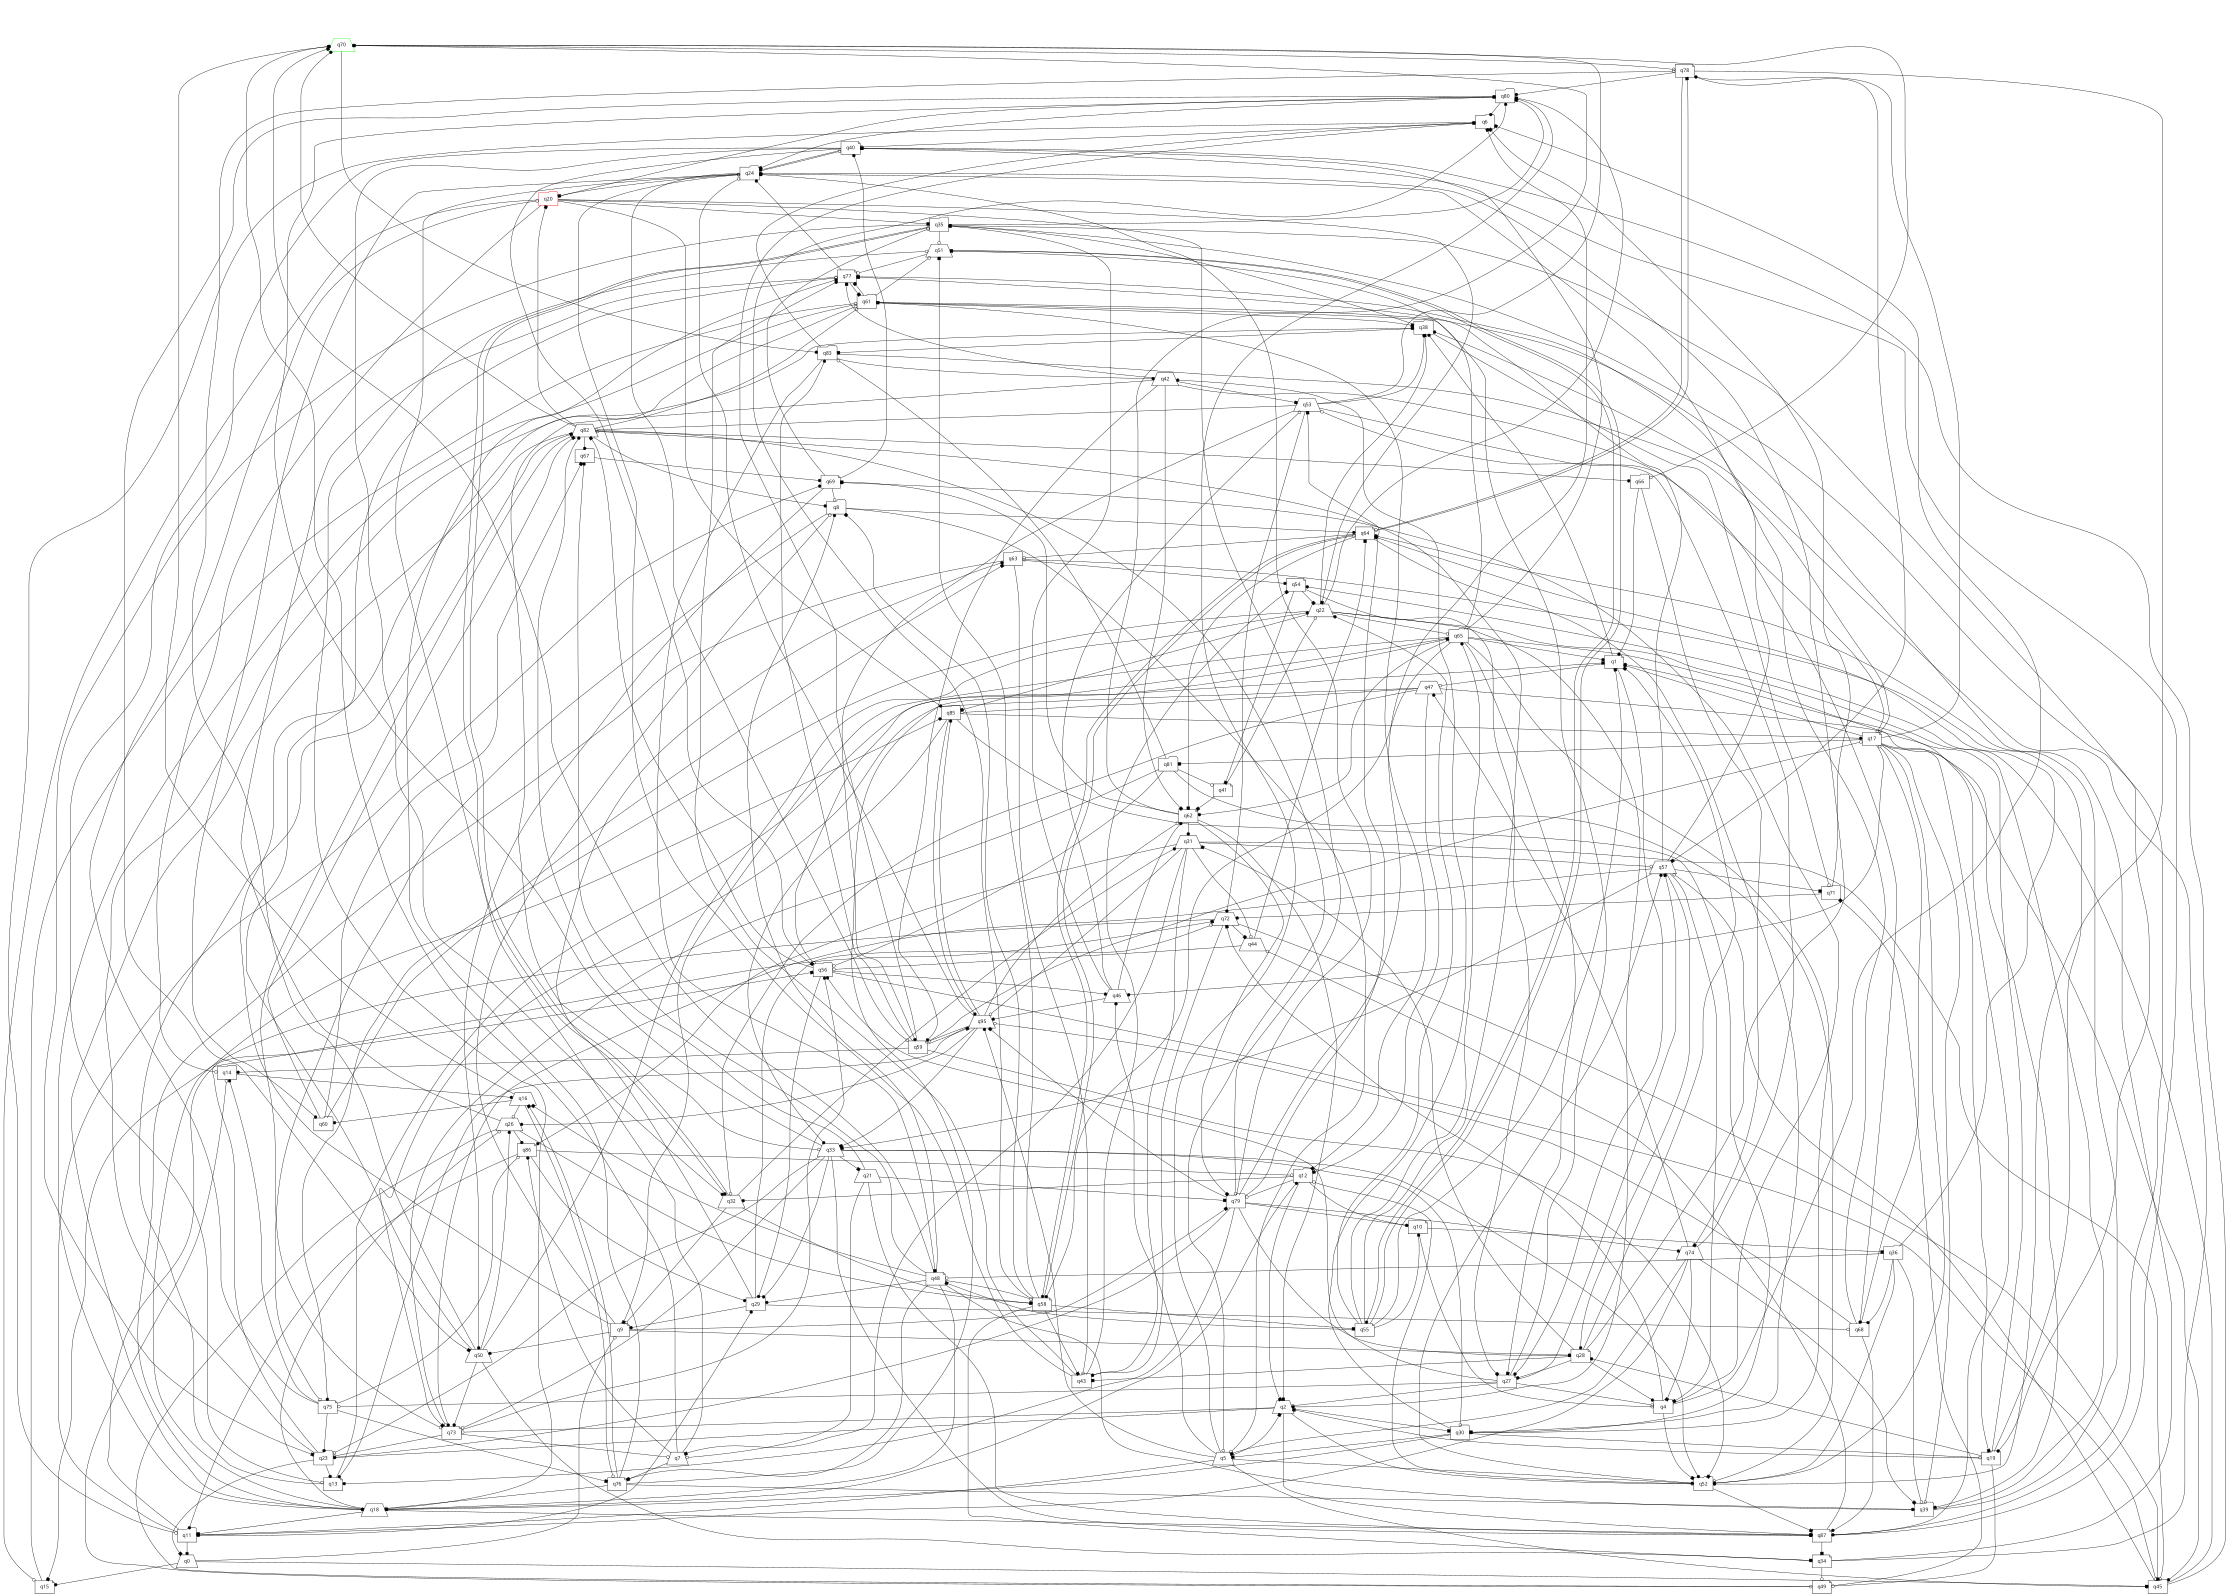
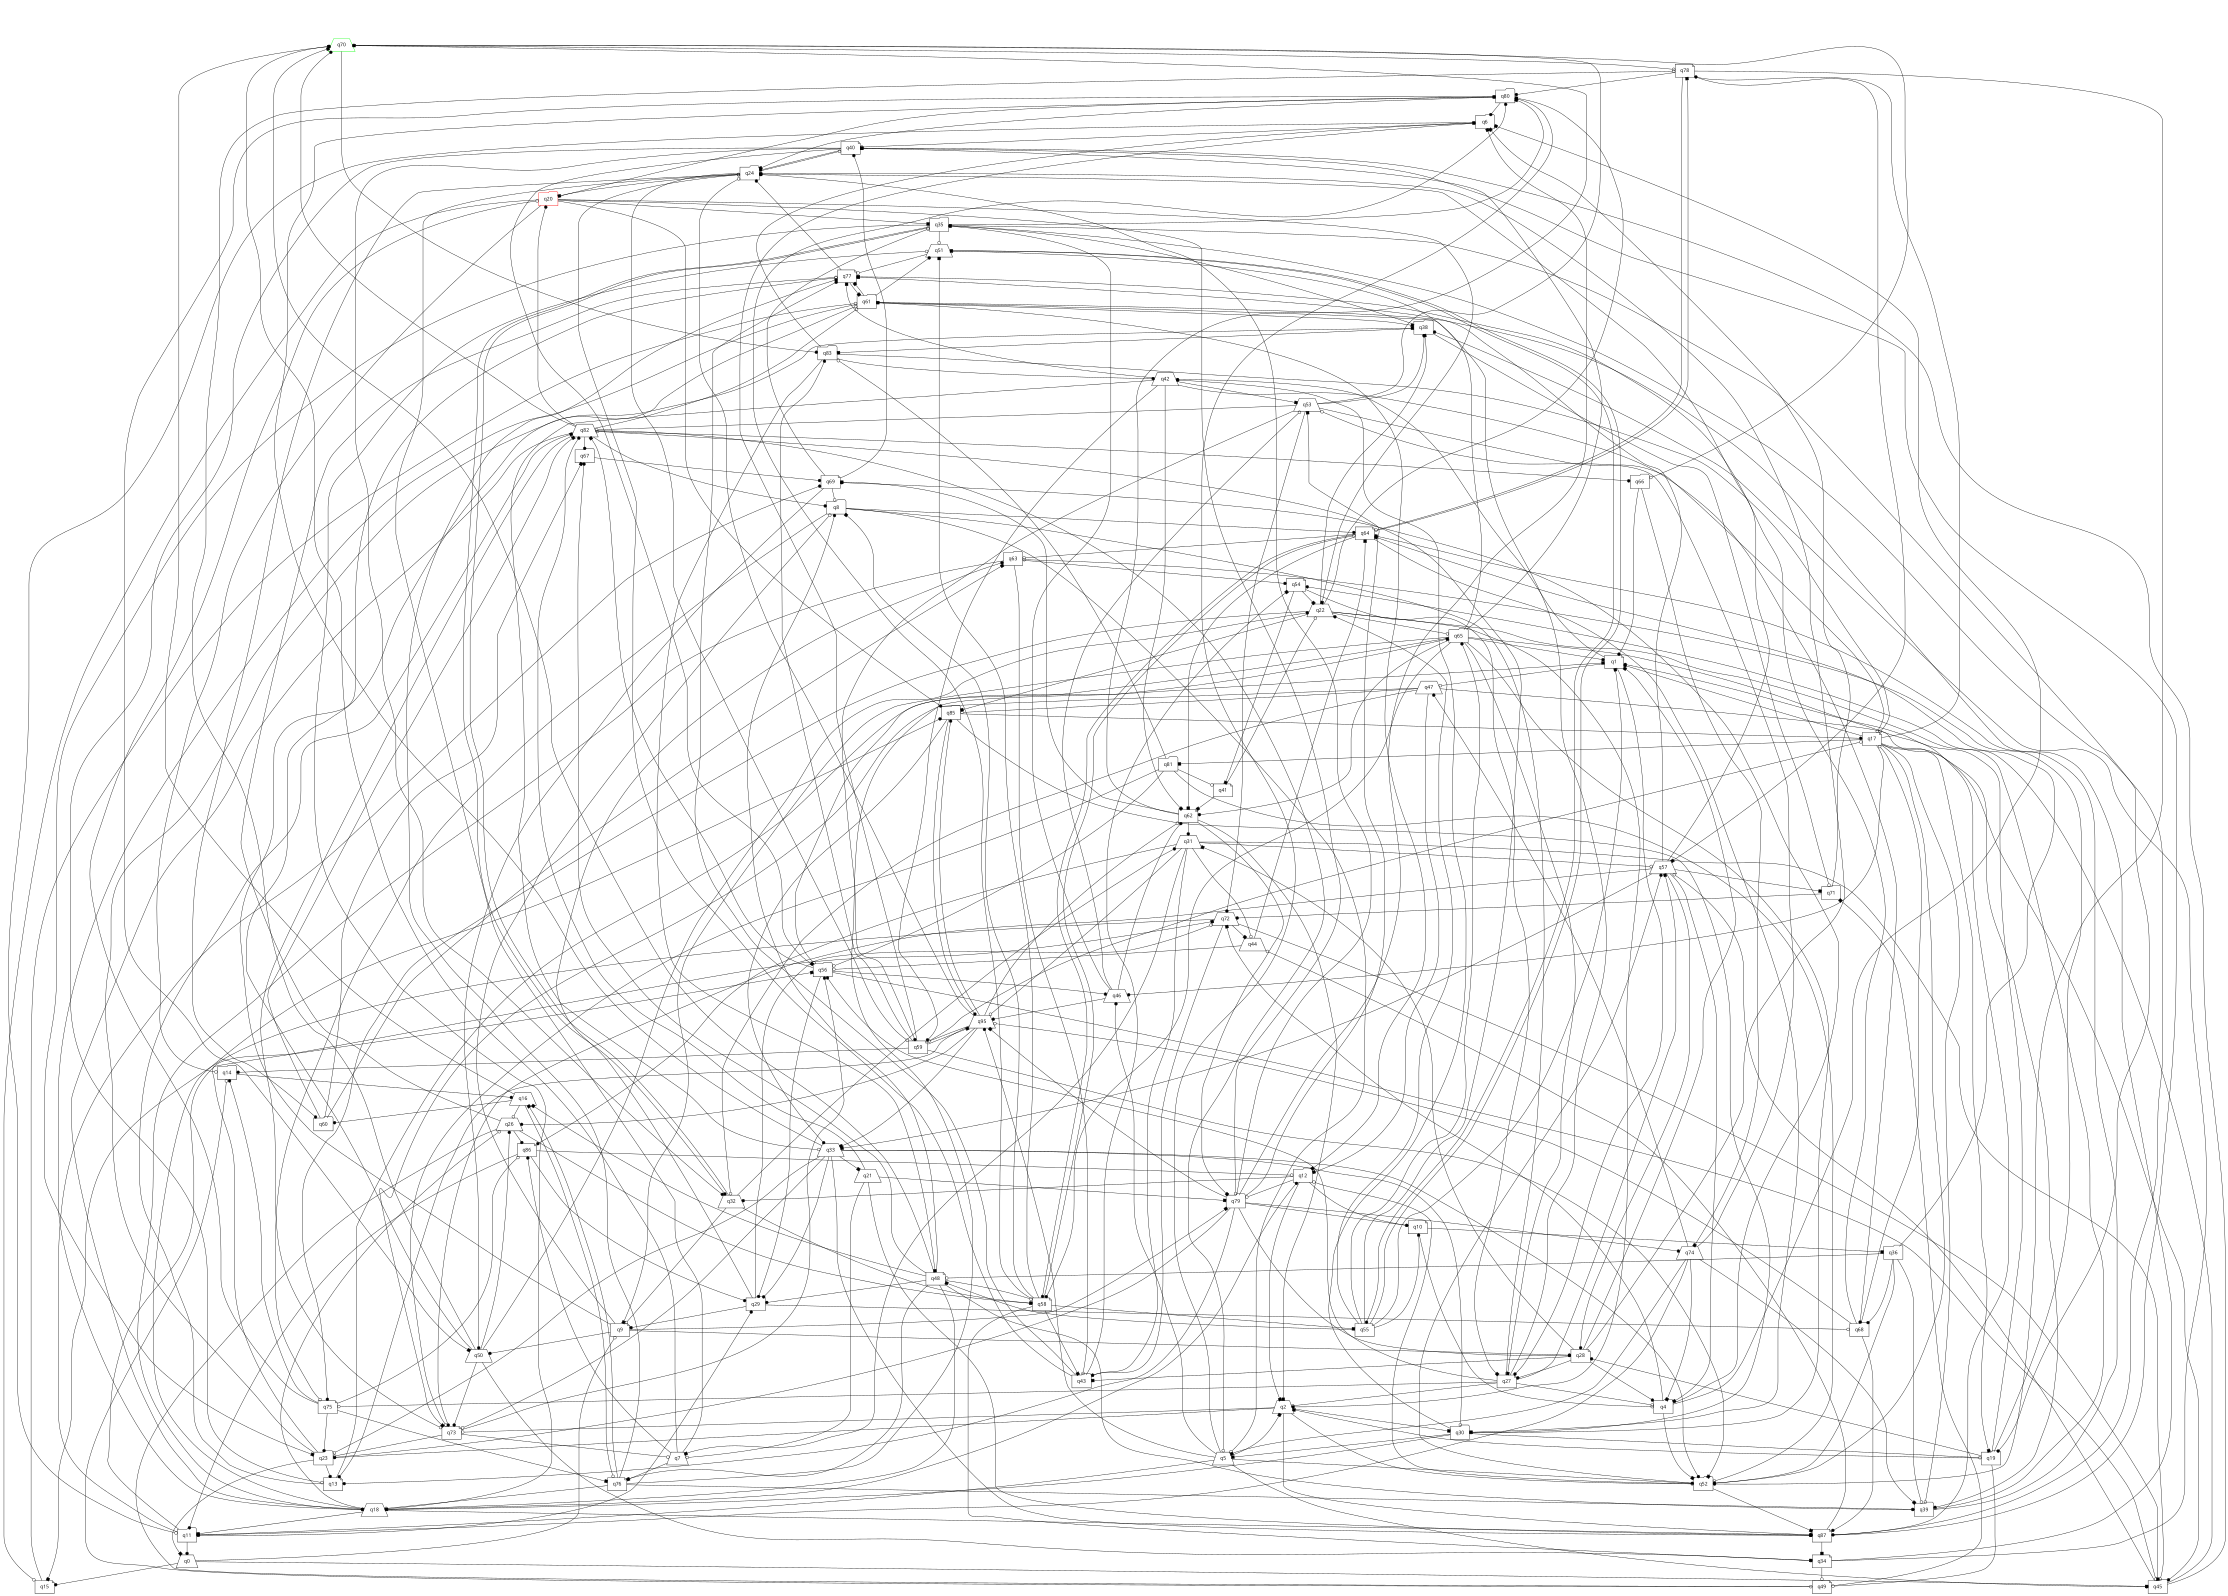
(904, 275) -> (904, 275)
(538, 325) -> (538, 325)
(1542, 484) -> (1434, 446)
none -> (1493, 645)
